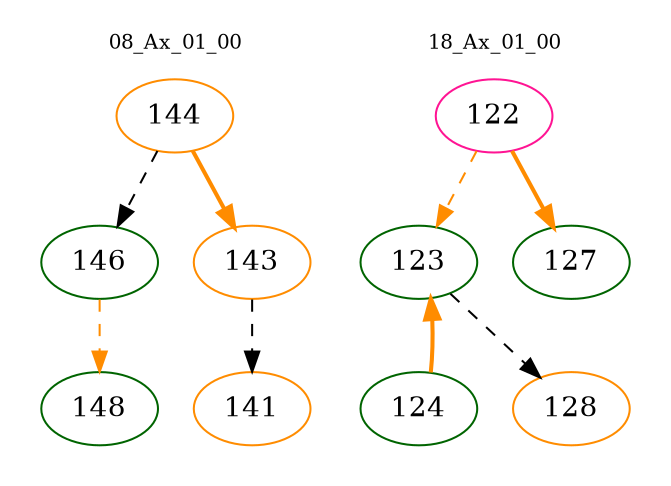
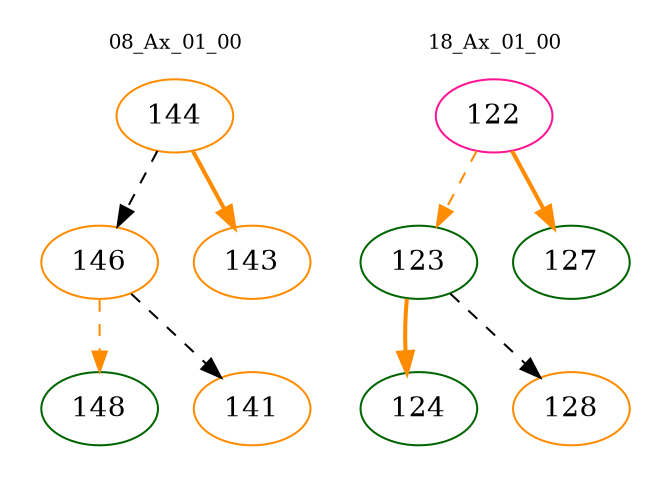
(100, 262) -> (100, 262)
(252, 326) -> (169, 329)
(432, 346) -> (405, 325)
